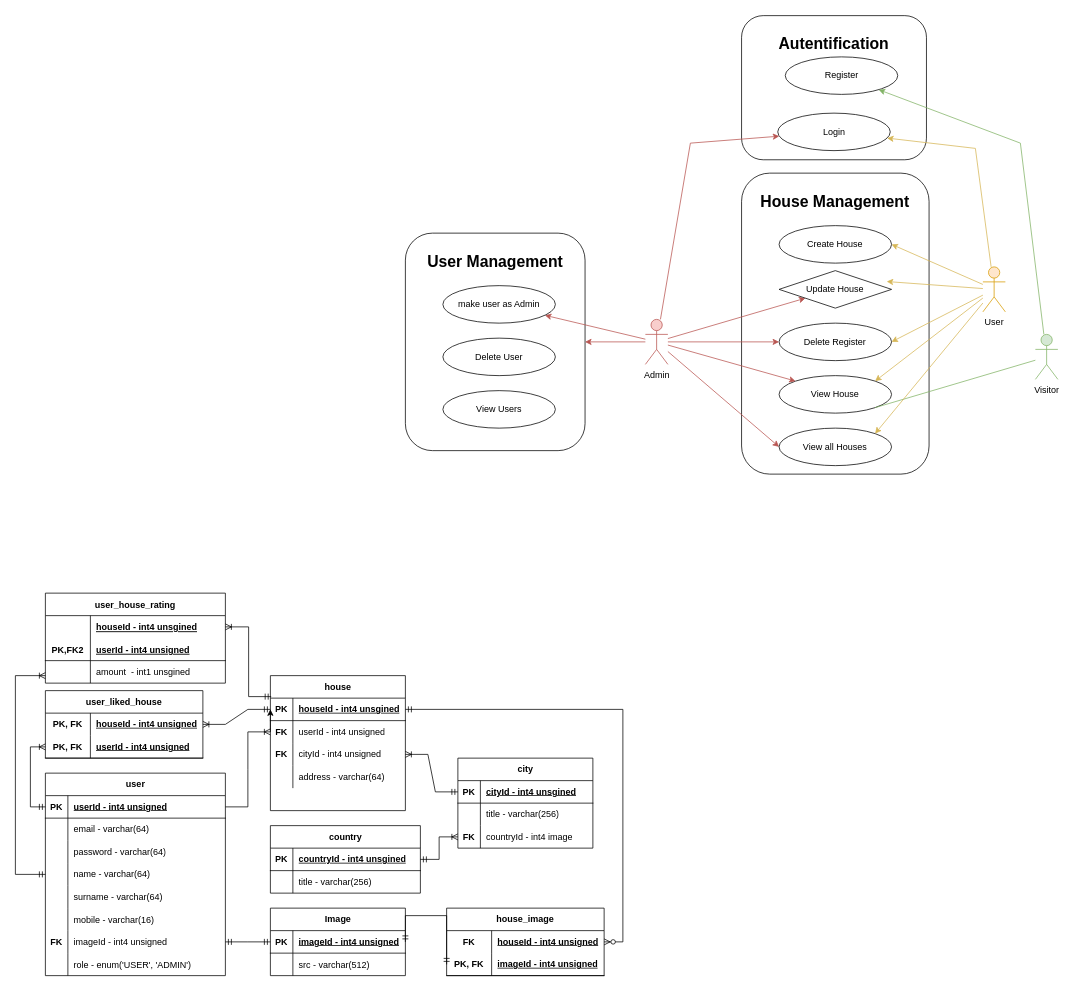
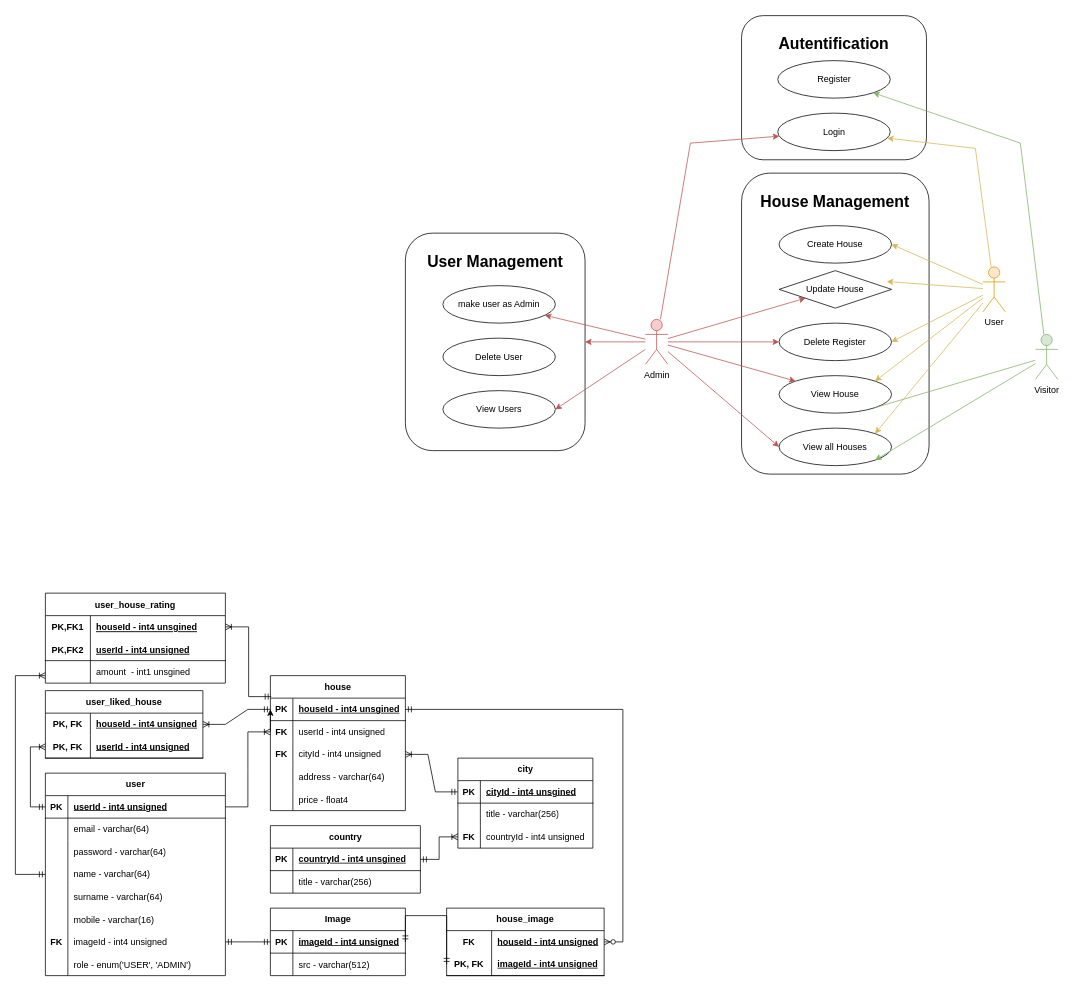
(842, 75) -> (834, 79)
none -> (603, 378)
none -> (957, 410)
none -> (68, 627)
none -> (349, 799)
(536, 837) -> (540, 837)
